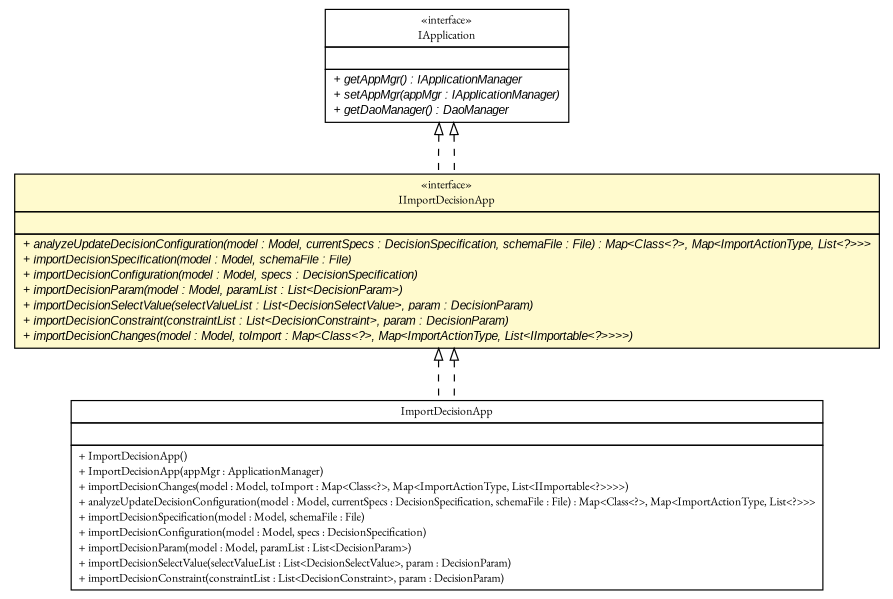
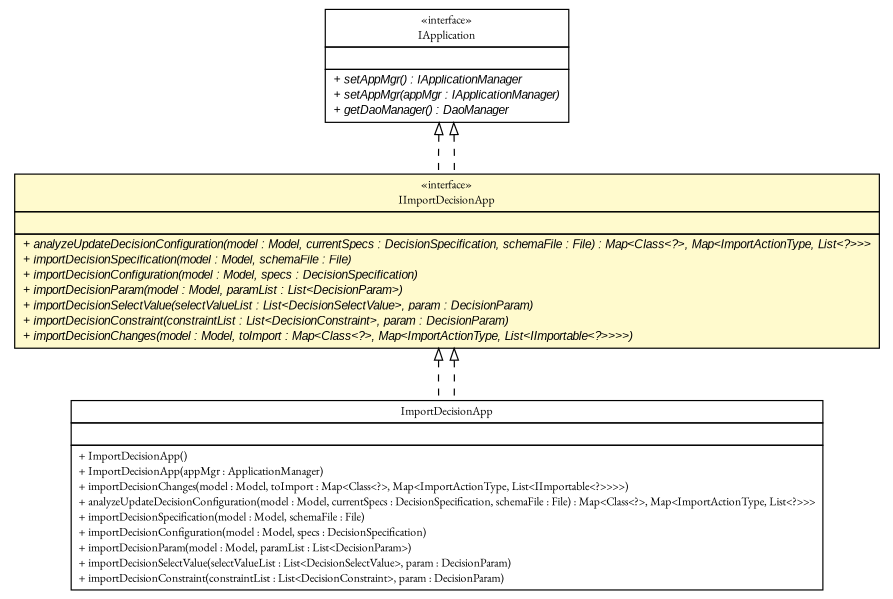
(428, 80) -> (428, 80)
